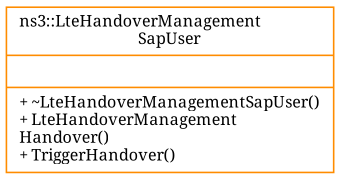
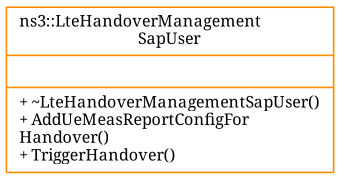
(128, 120) -> (135, 120)
